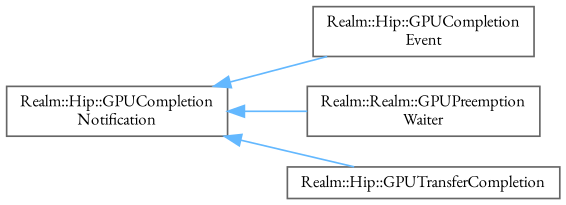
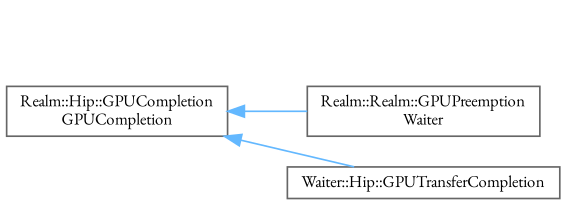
(424, 32) -> none
(117, 111) -> (117, 111)
(424, 183) -> (424, 183)
